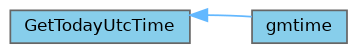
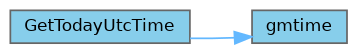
(230, 16) -> (212, 38)
